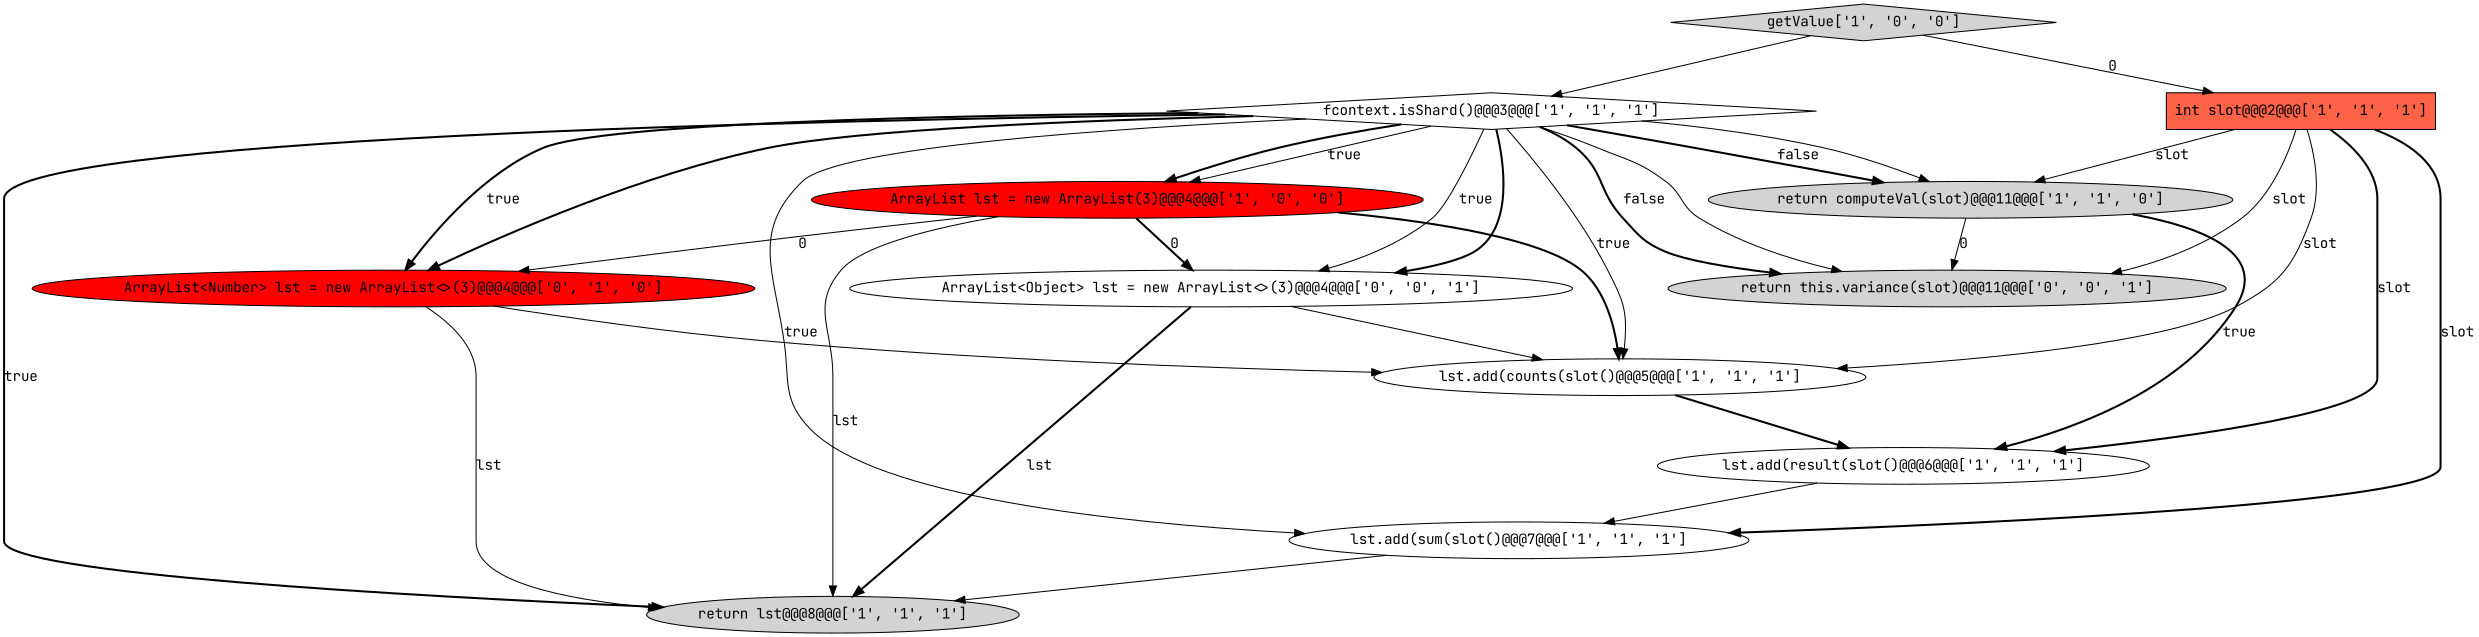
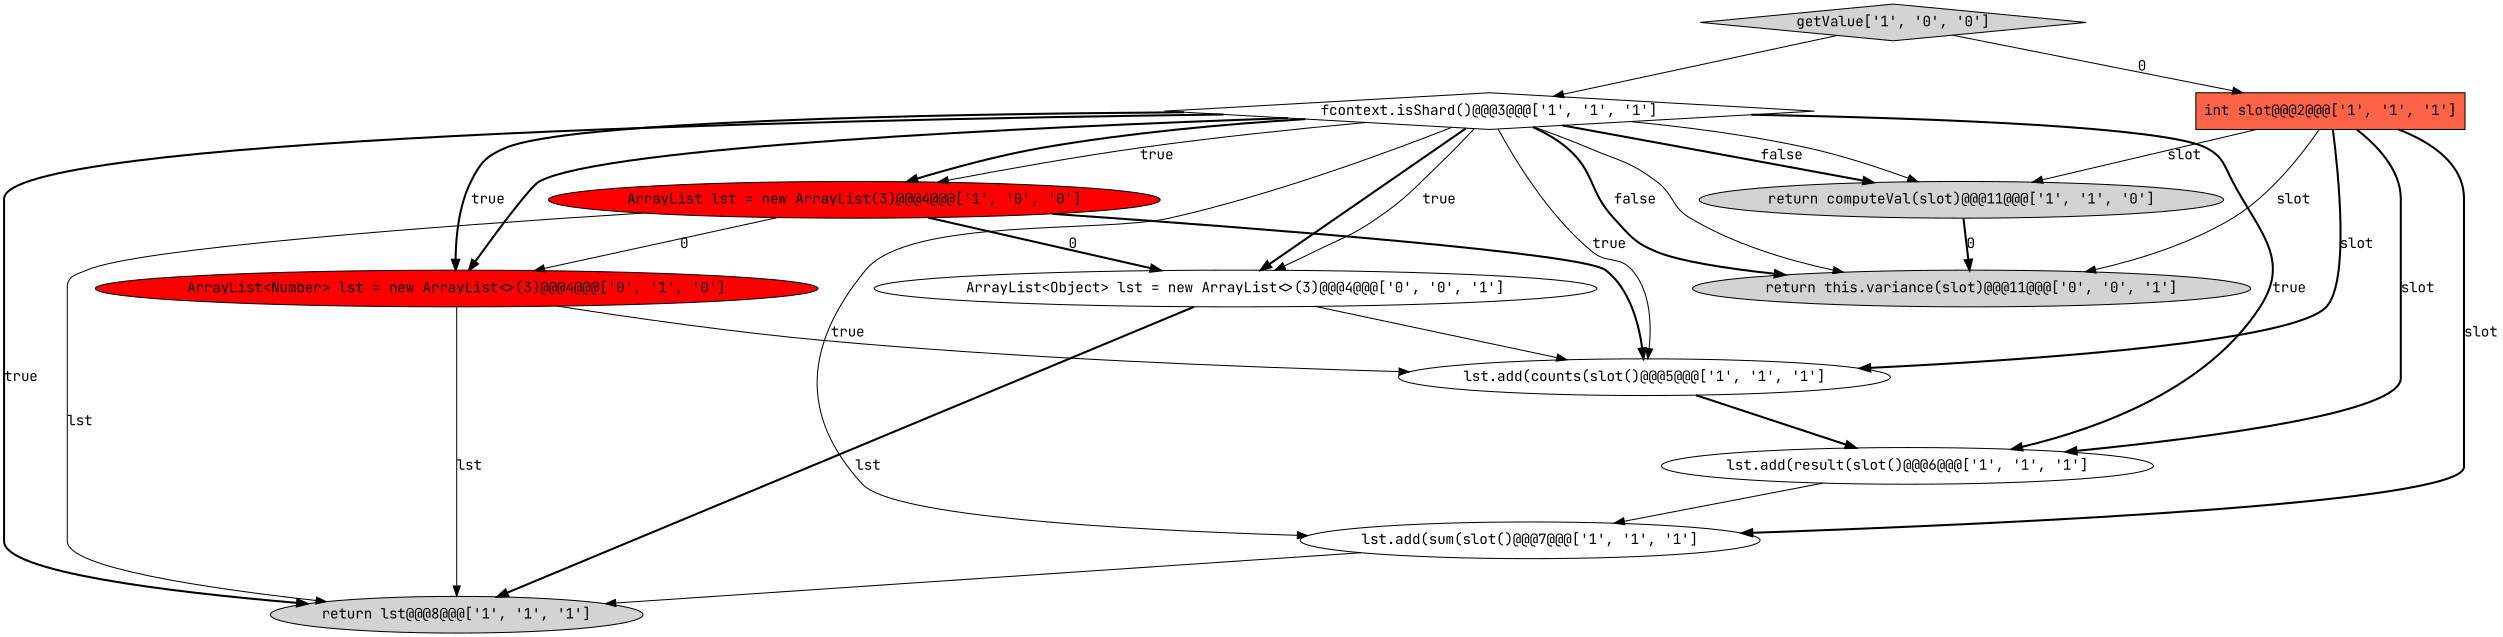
(1960, 239) -> (1966, 239)
(2148, 334) -> (2191, 342)
(2201, 348) -> (2209, 150)
